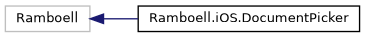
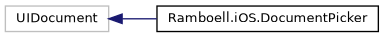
(48, 19) -> (57, 19)
